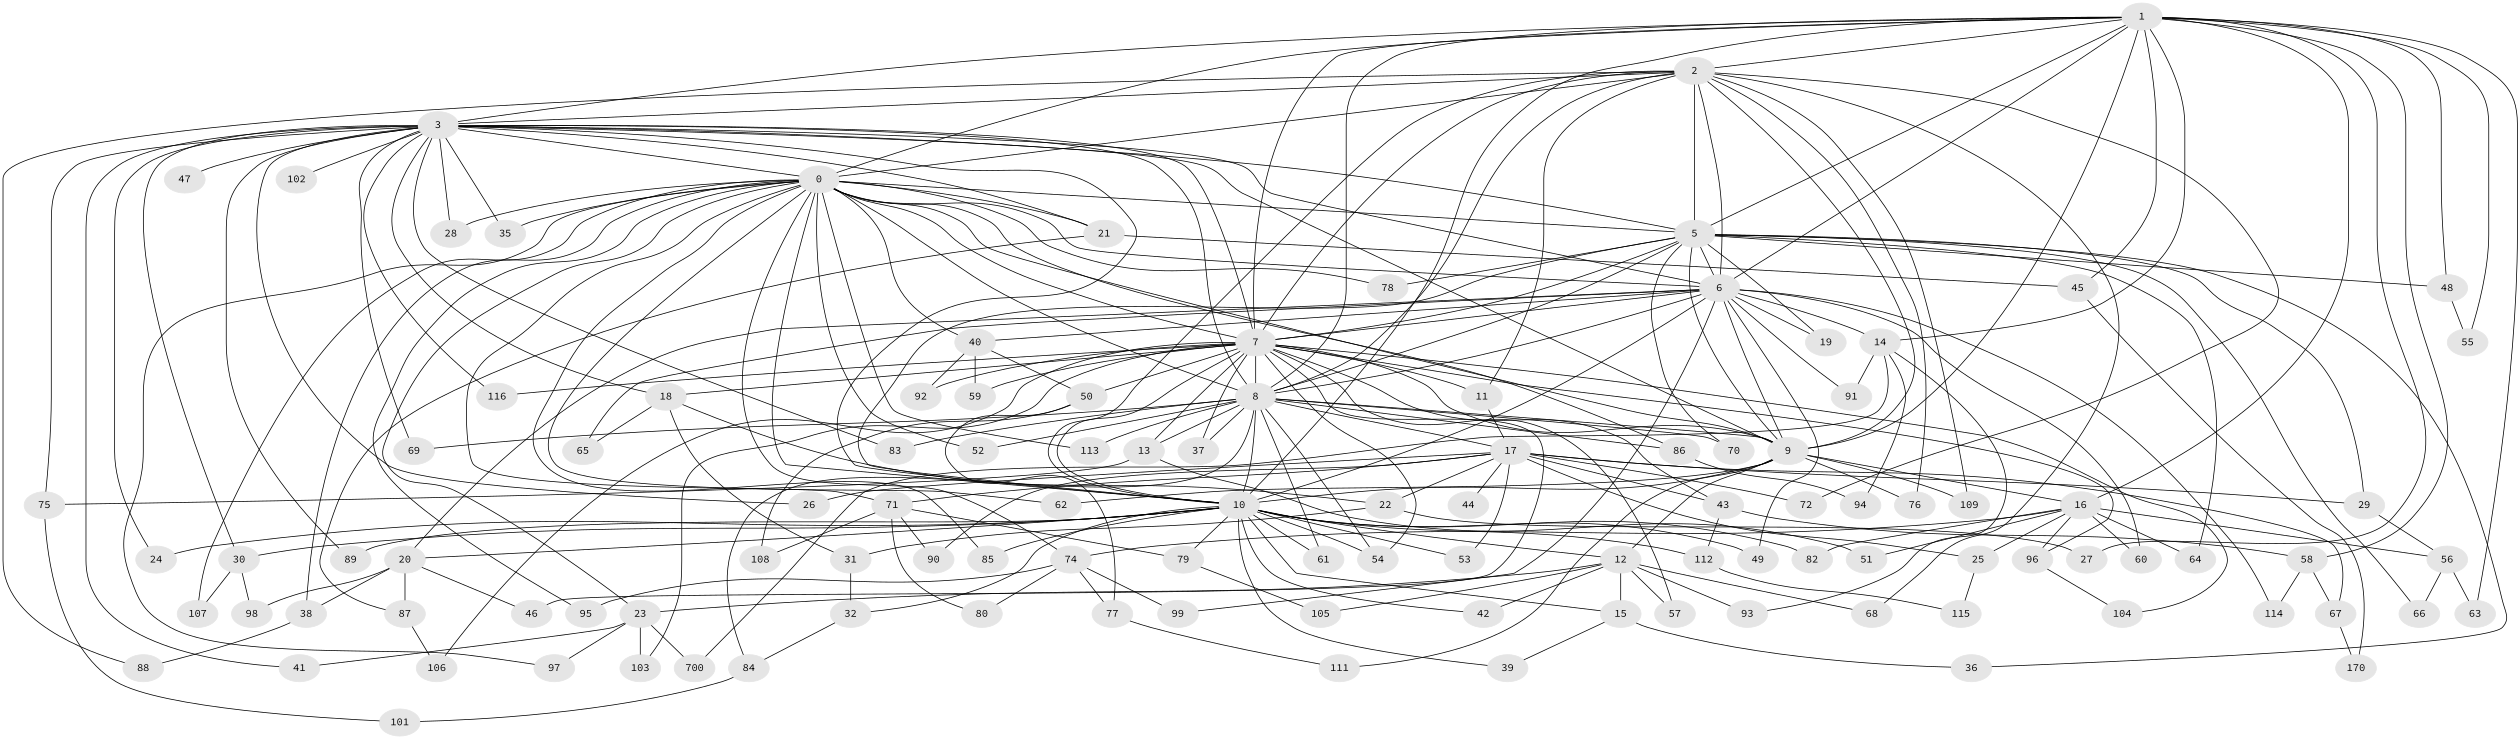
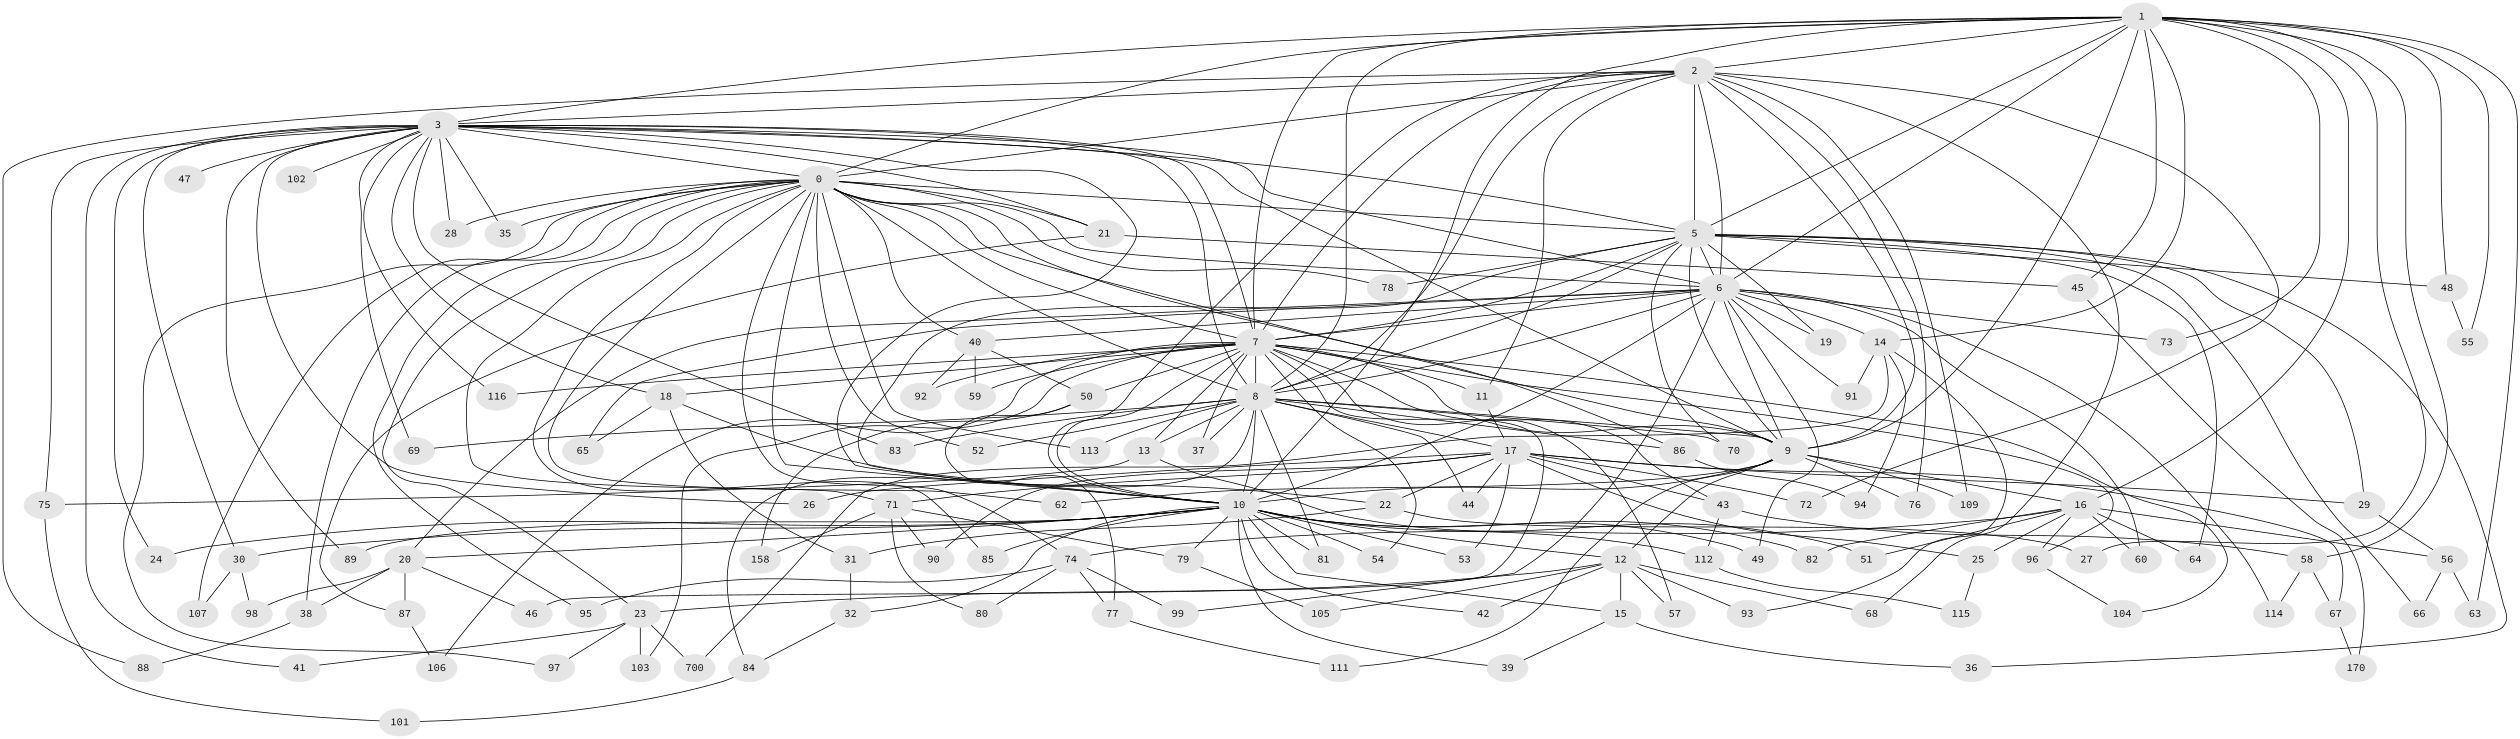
none -> (2167, 342)
(1301, 453) -> (1415, 435)
(760, 560) -> (760, 560)
(1324, 560) -> (1324, 560)
